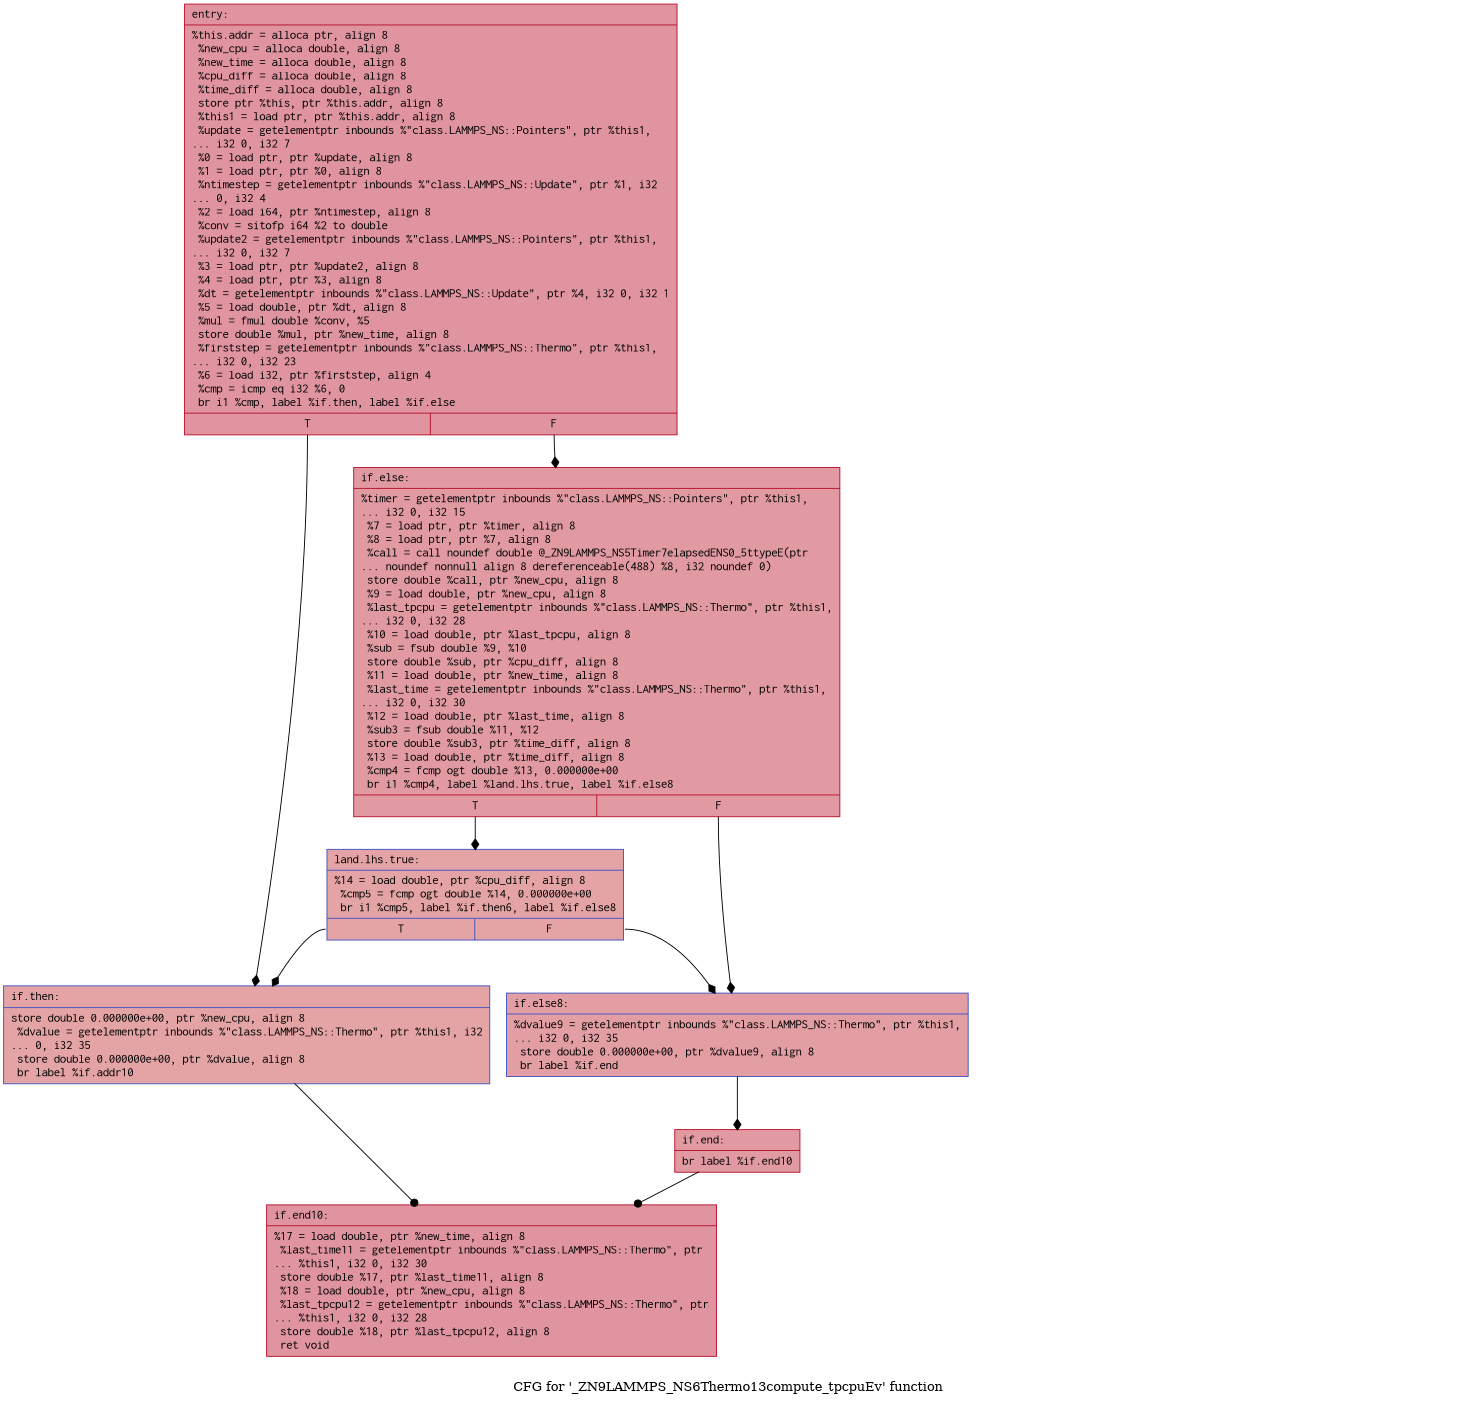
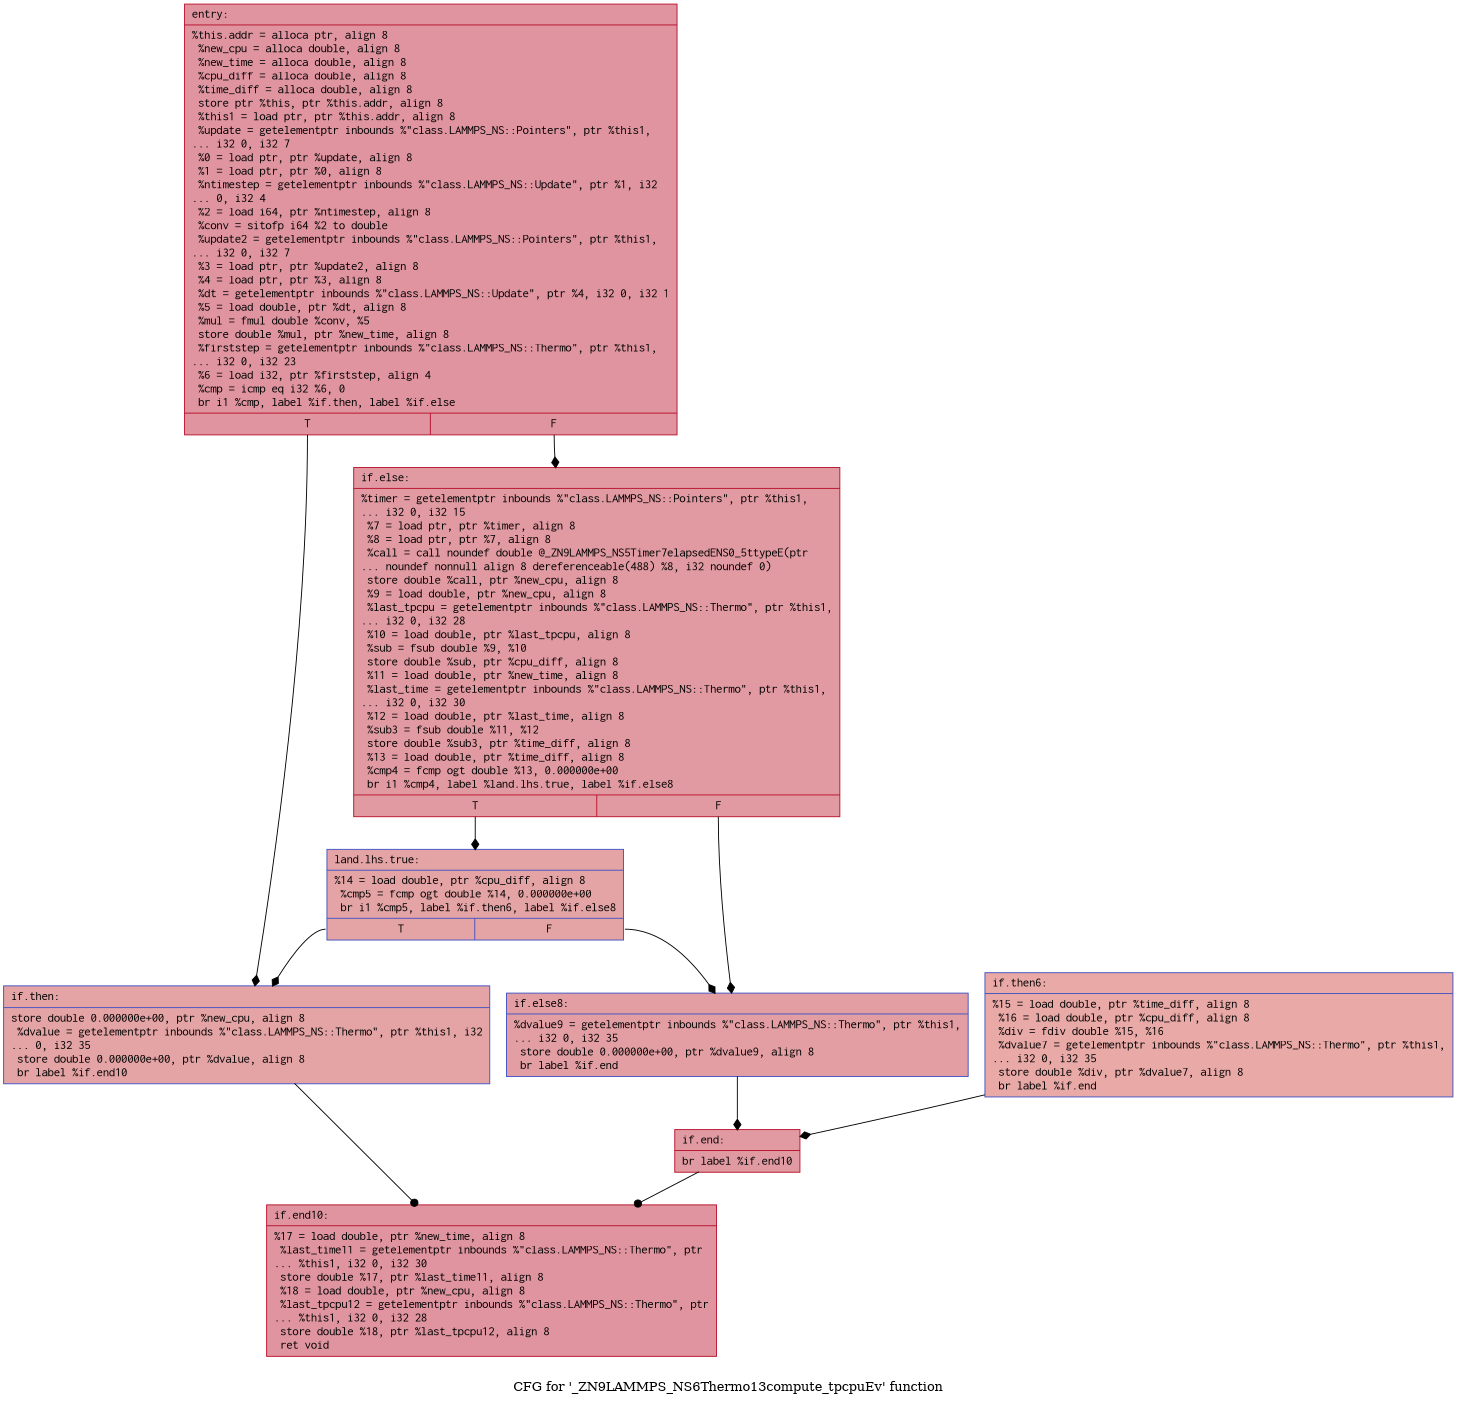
none -> (1219, 1035)
(73, 1072) -> (69, 1072)
